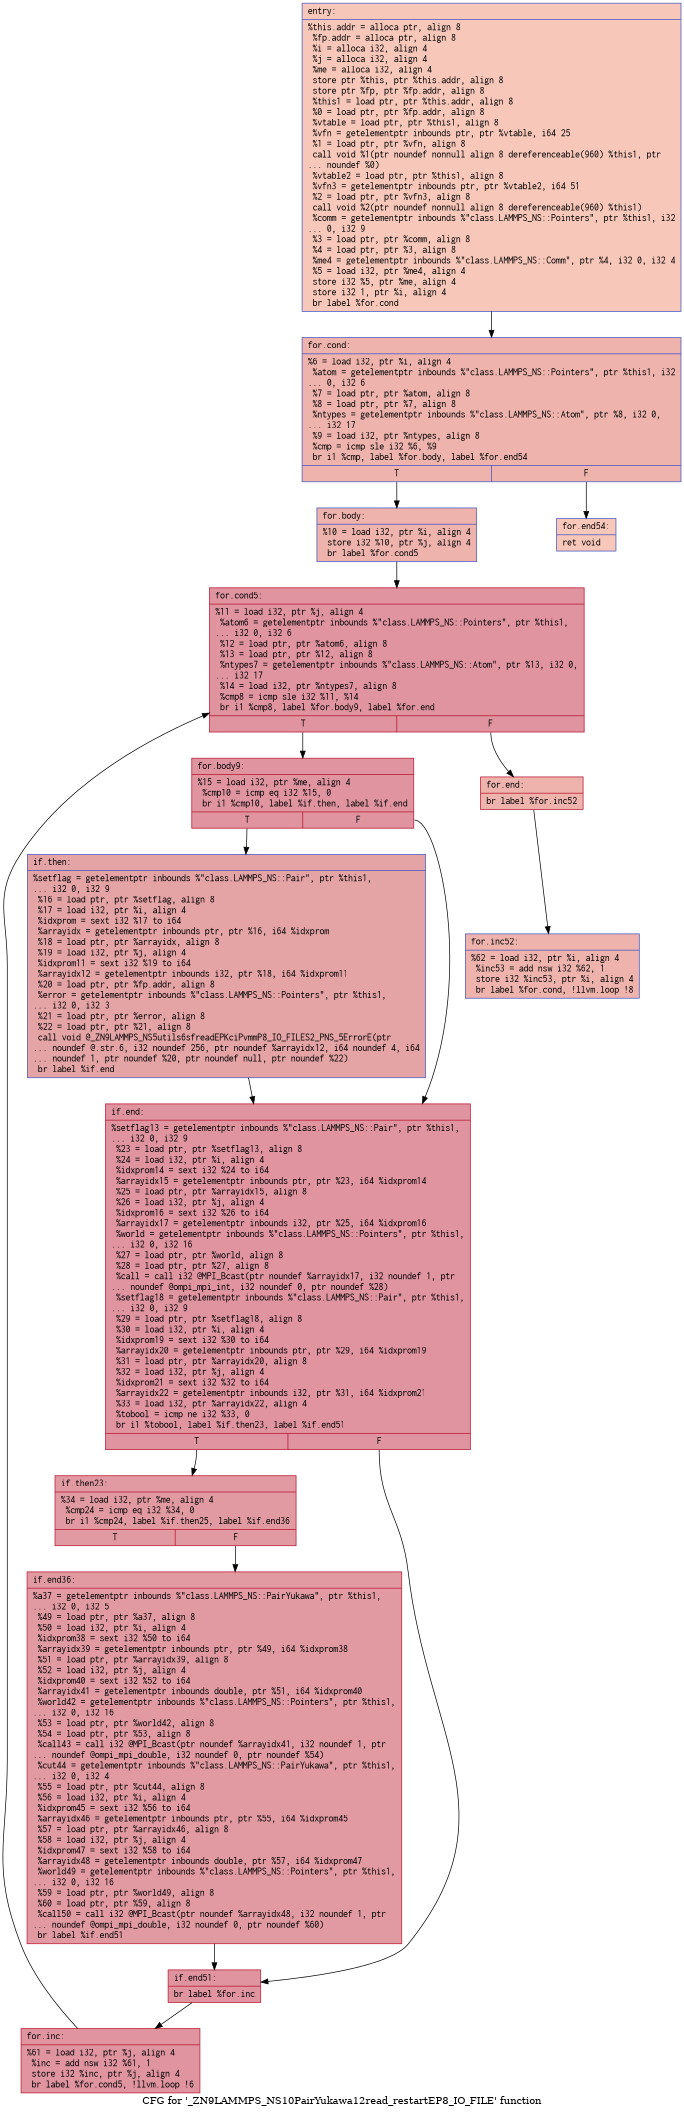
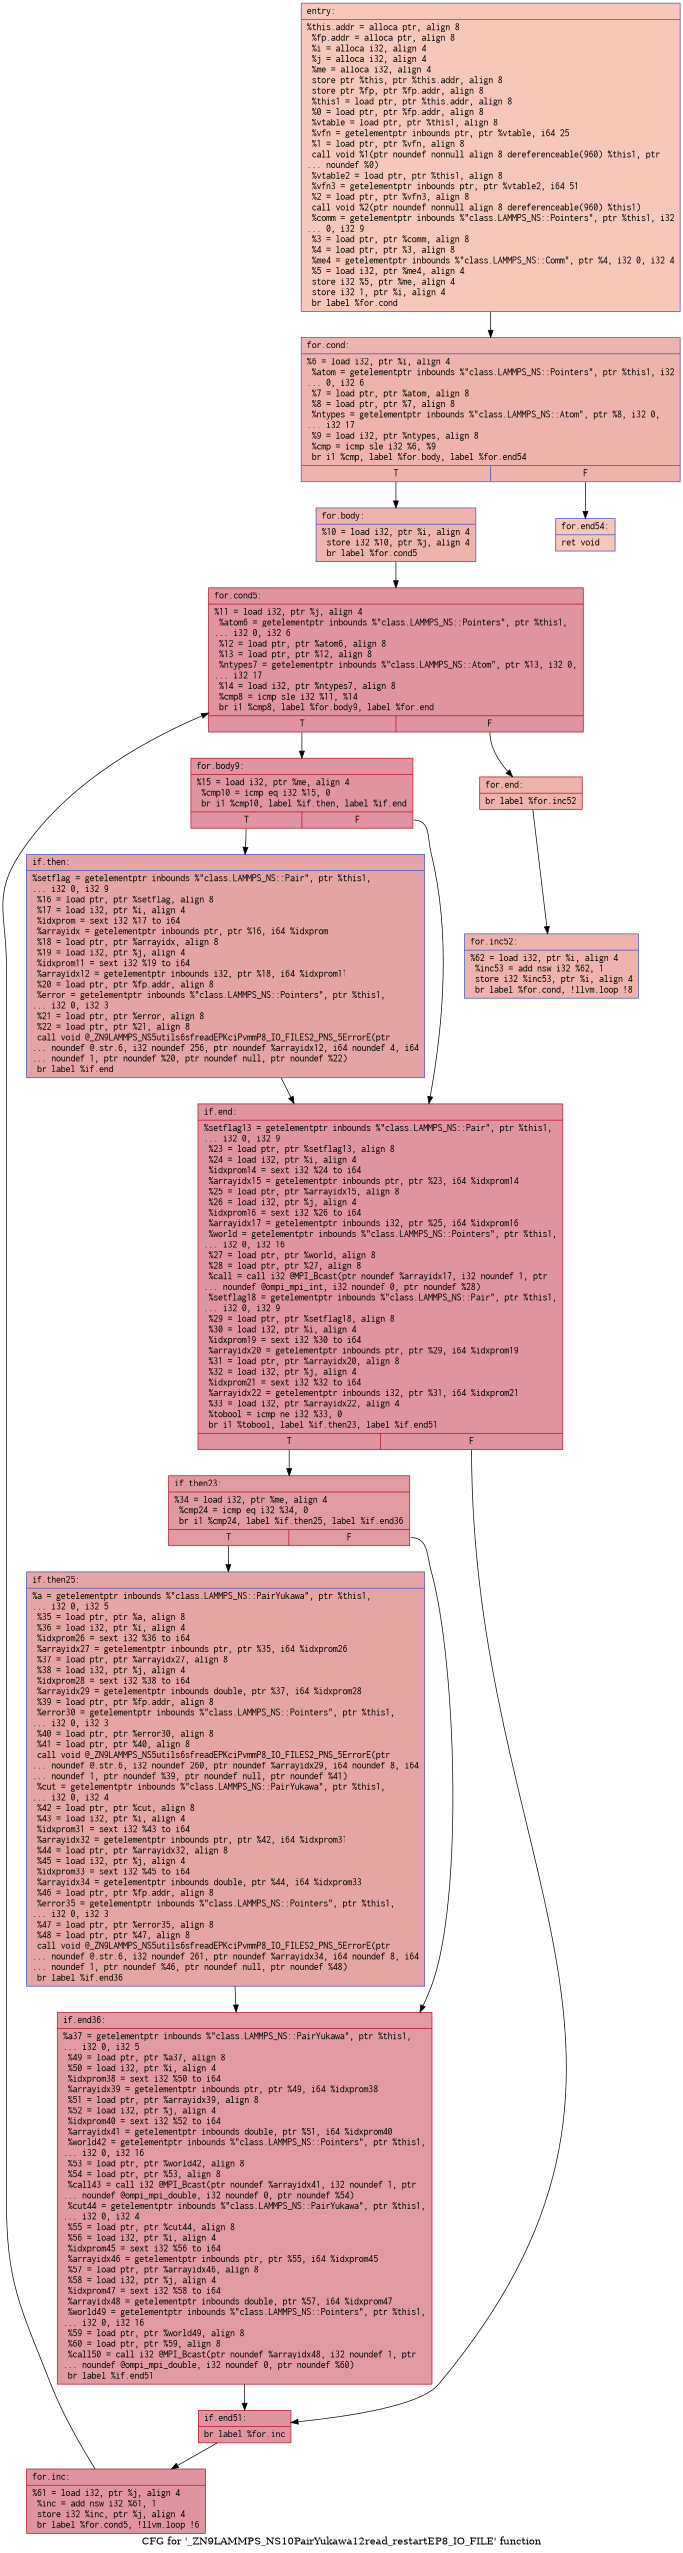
none -> (226, 1779)
